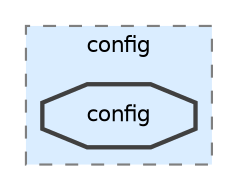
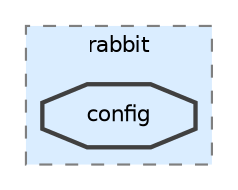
(119, 46) -> (119, 46)
